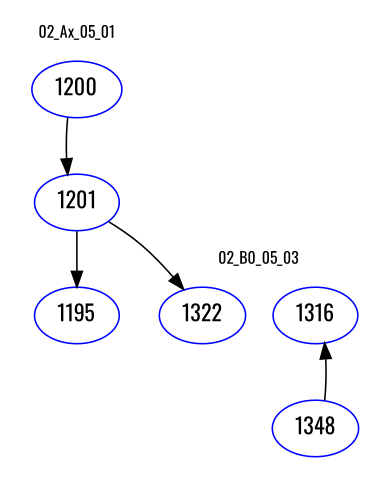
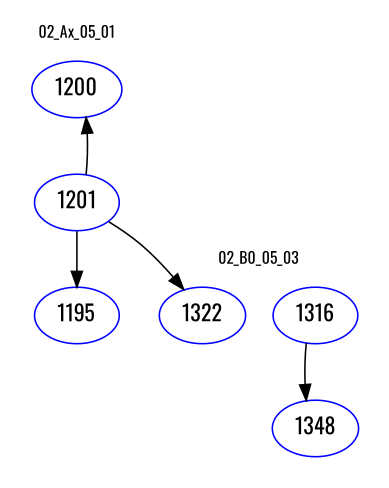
(66, 138) -> (87, 154)
(326, 380) -> (305, 364)
